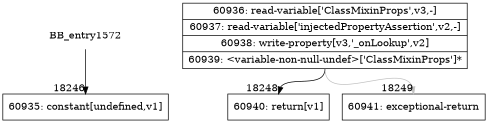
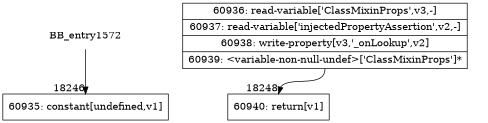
(414, 107) -> none
